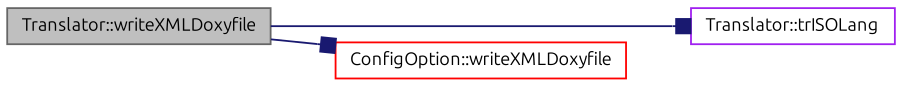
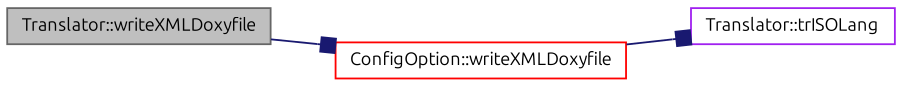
(471, 26) -> (650, 42)
